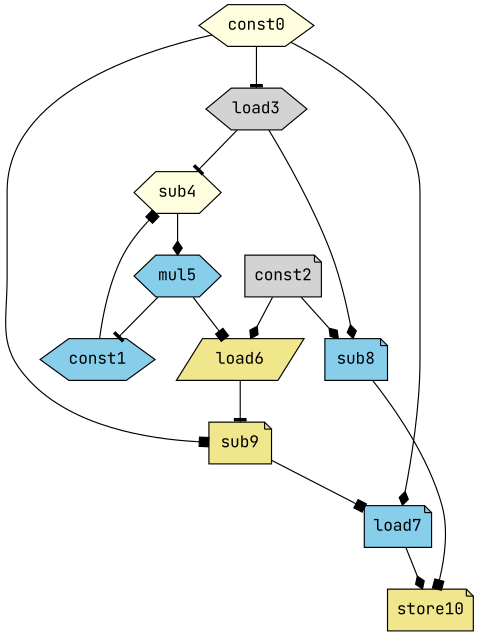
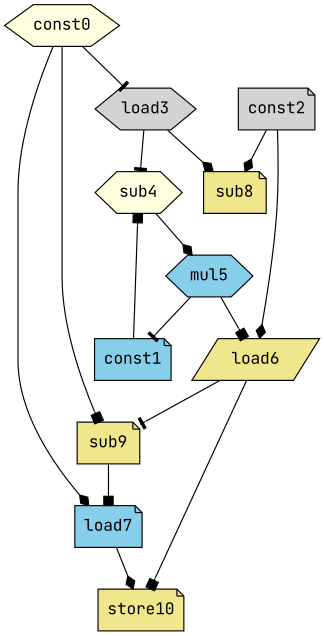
(98, 360) -> (133, 360)
(356, 360) -> (235, 193)
(430, 472) -> (201, 479)
